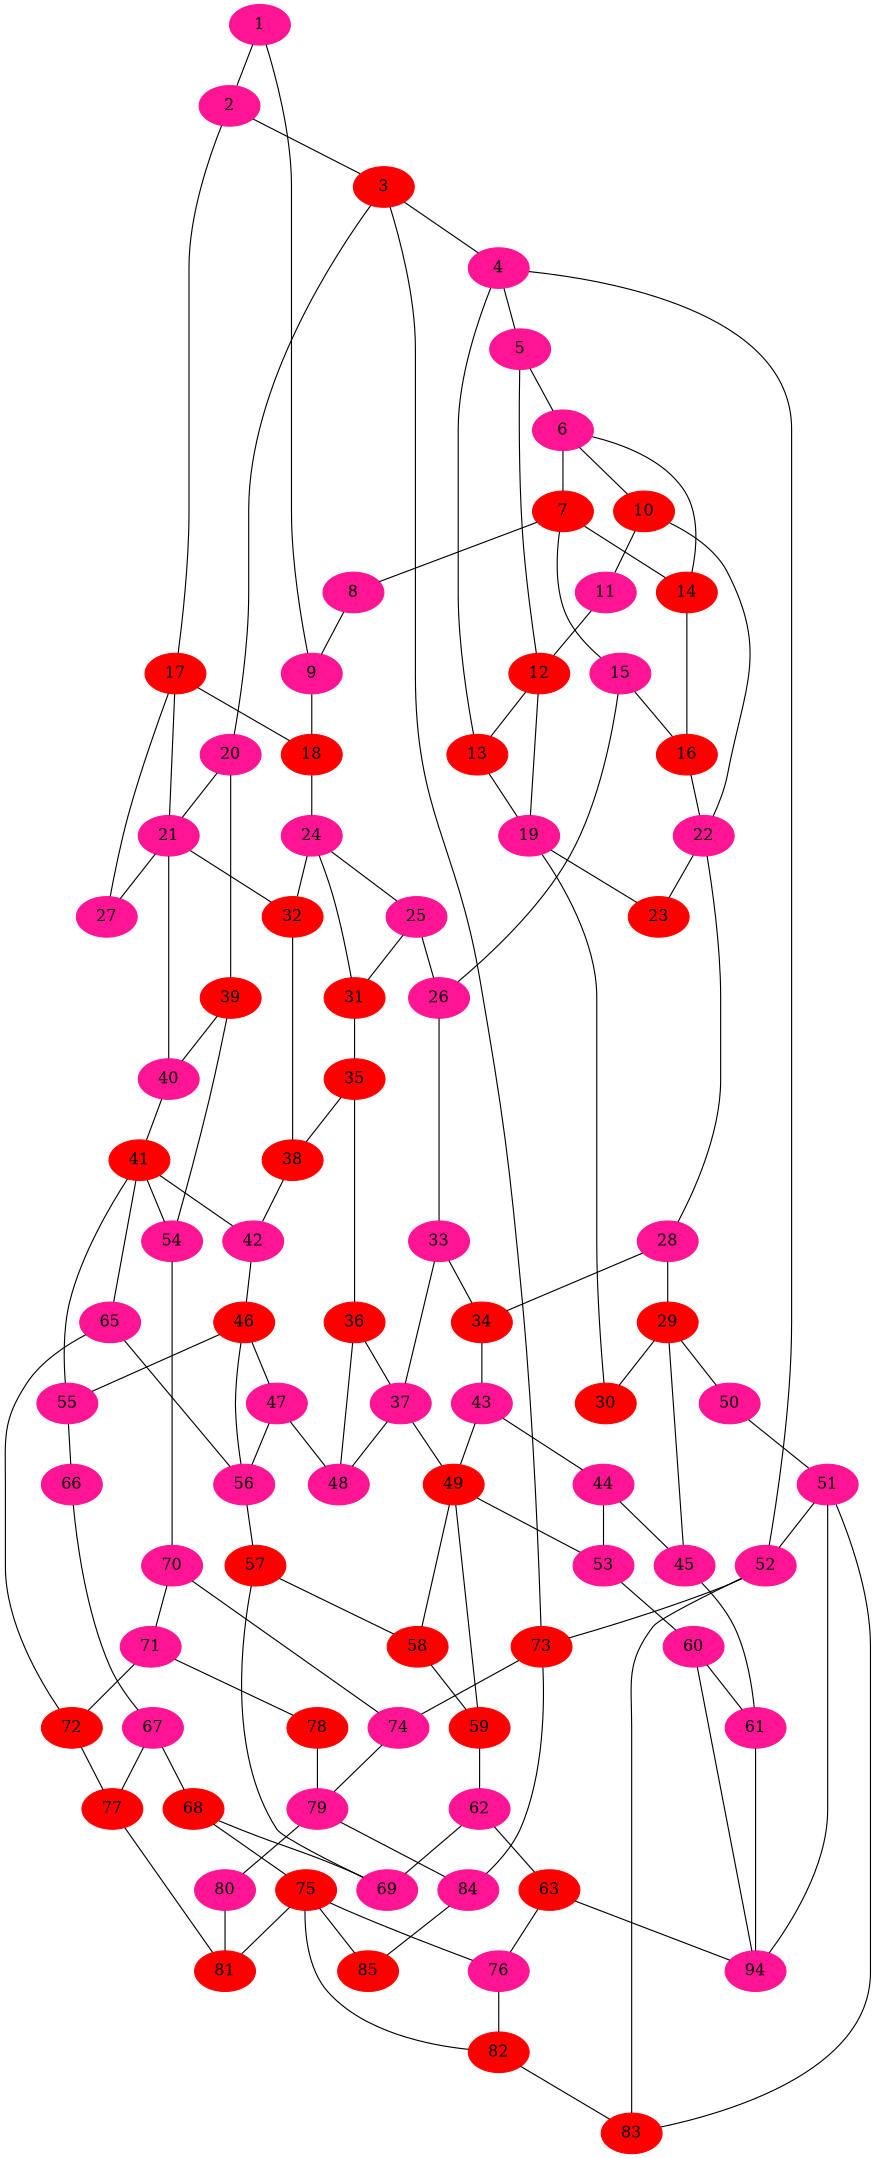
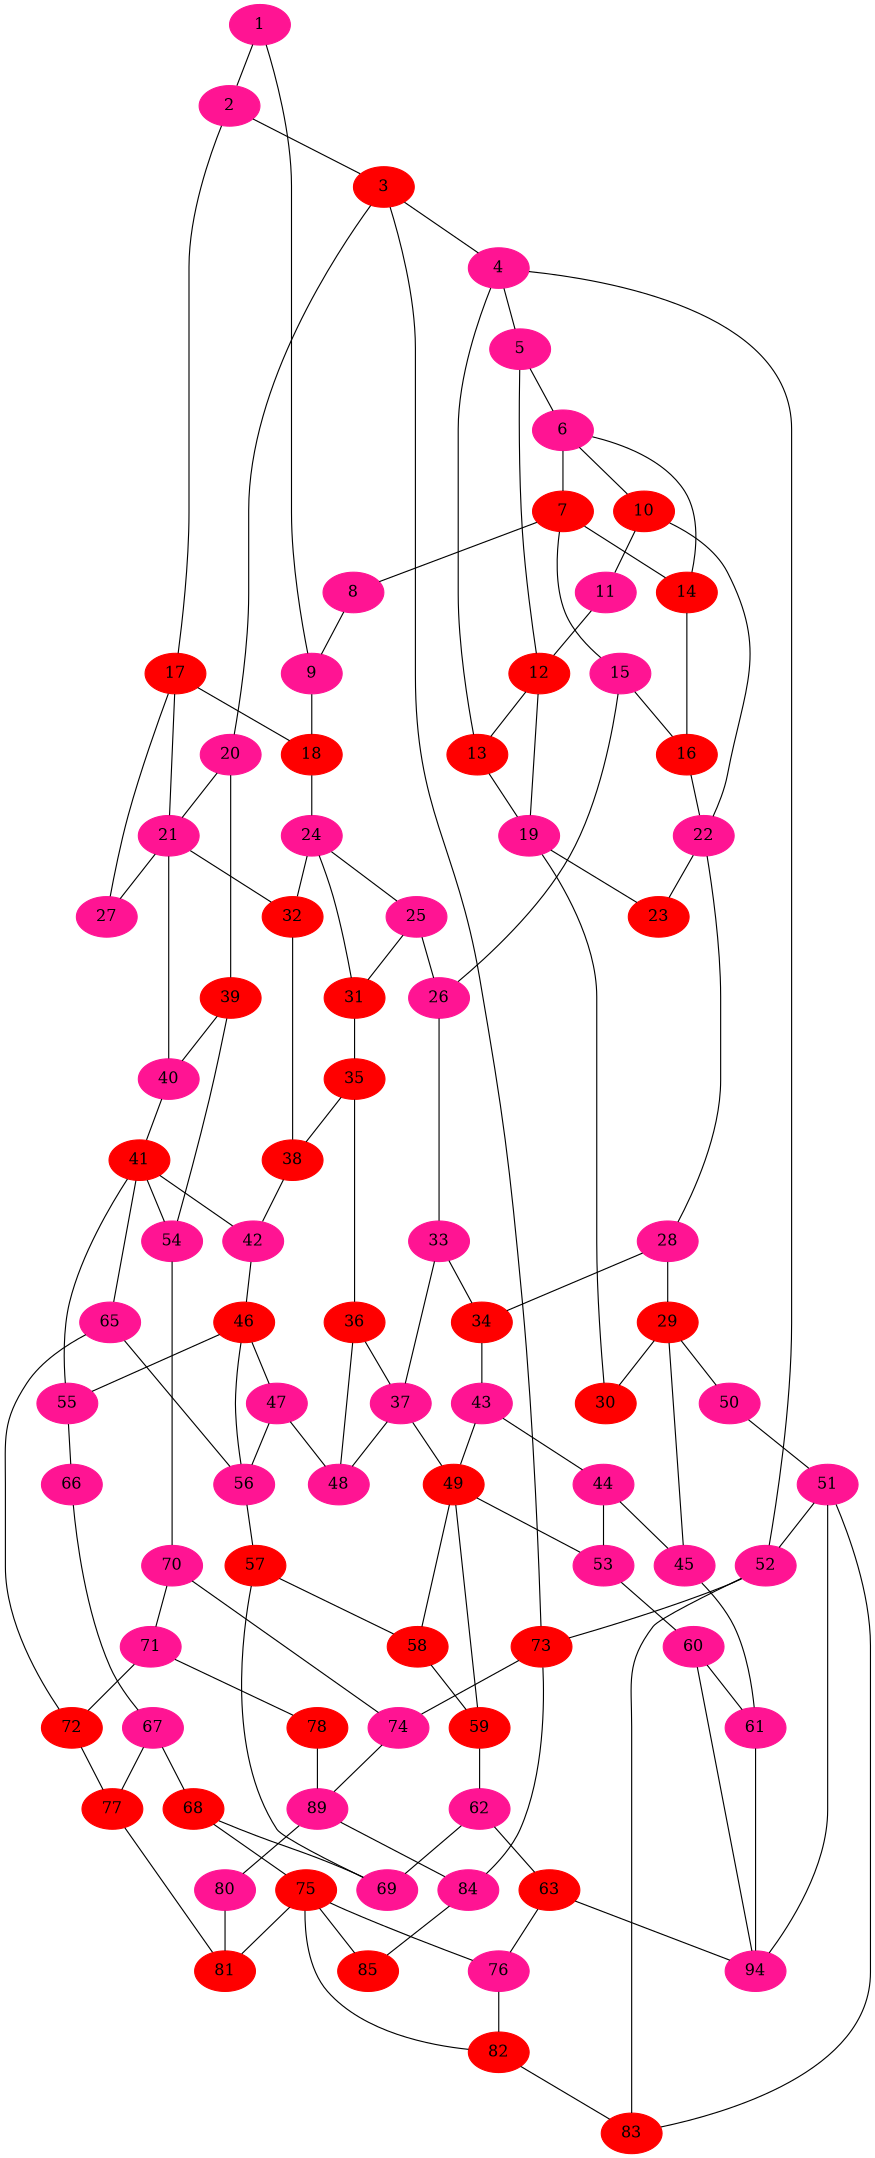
(317, 1809) -> (317, 1809)
